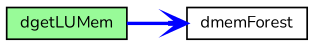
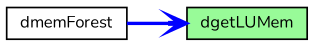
(148, 23) -> (148, 23)
